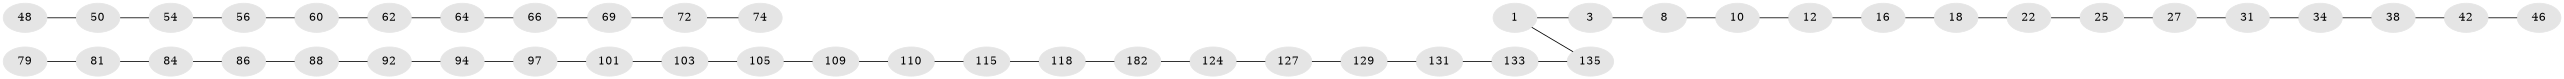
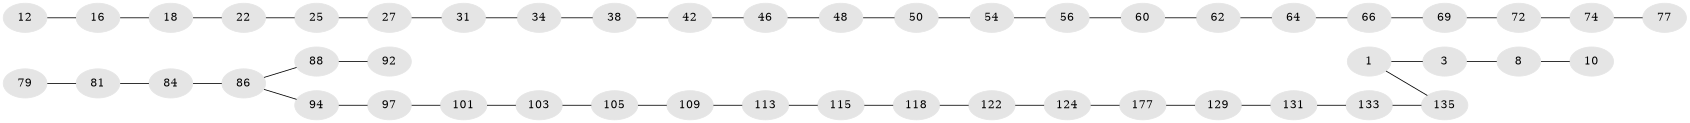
none -> (803, 18)
none -> (1665, 18)
(1774, 18) -> none
(426, 62) -> (280, 94)
(911, 62) -> (765, 105)
(1138, 62) -> (992, 105)
(1289, 62) -> (1143, 105)
